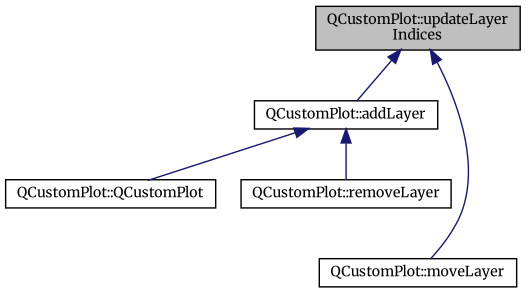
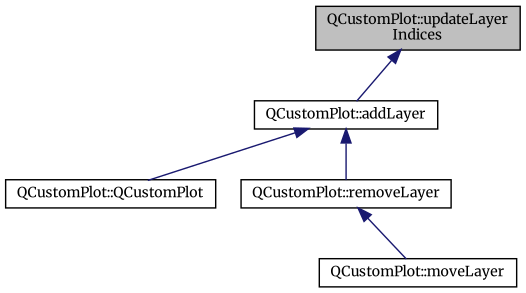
(468, 163) -> (387, 239)
